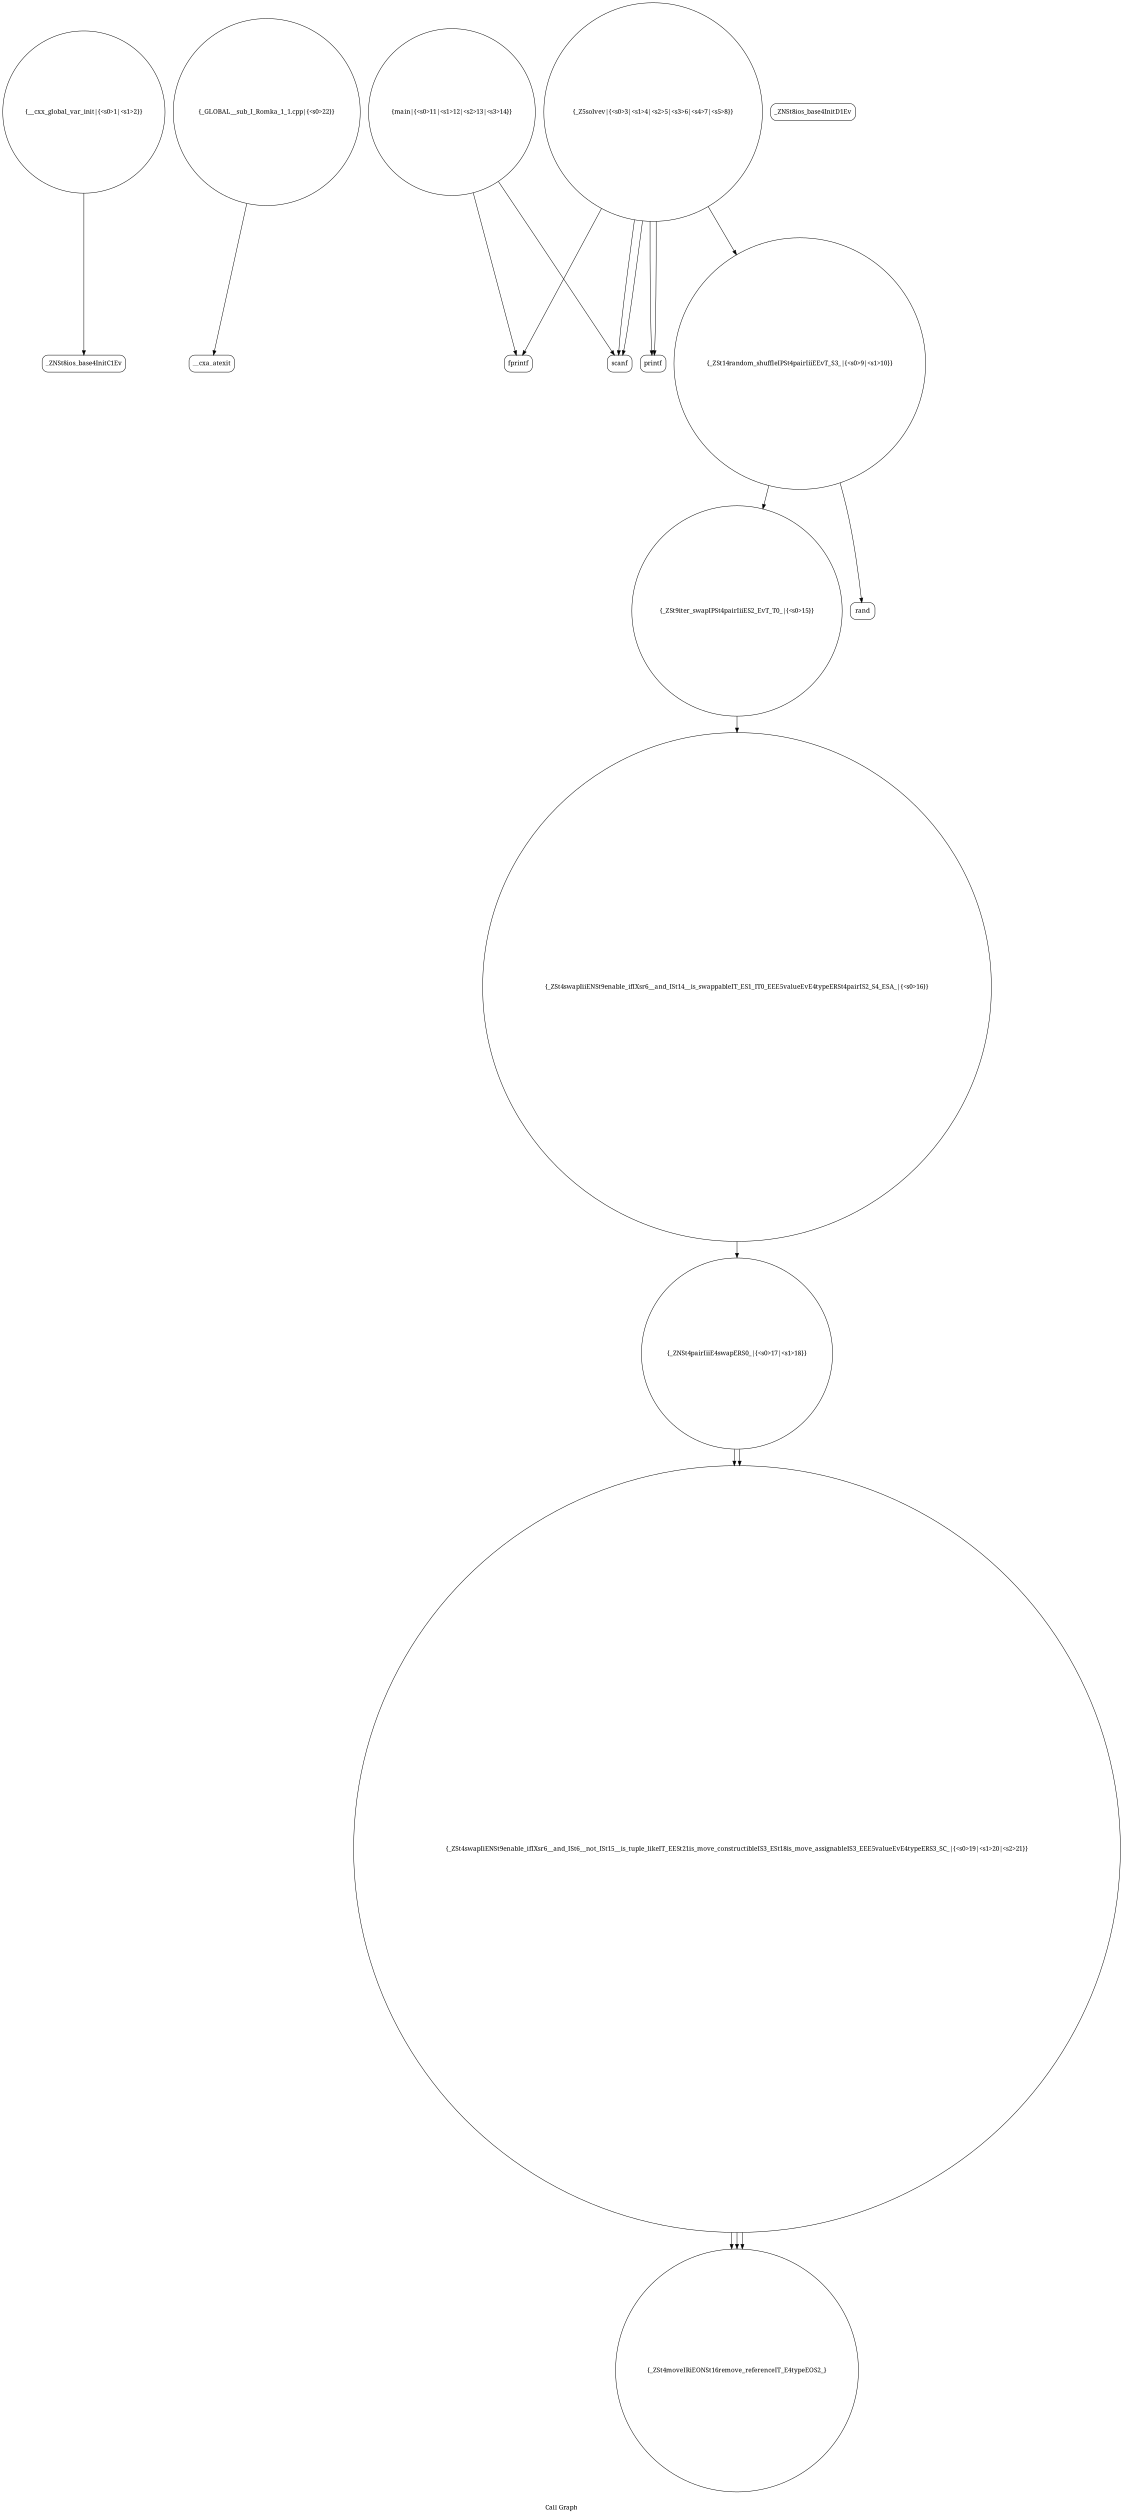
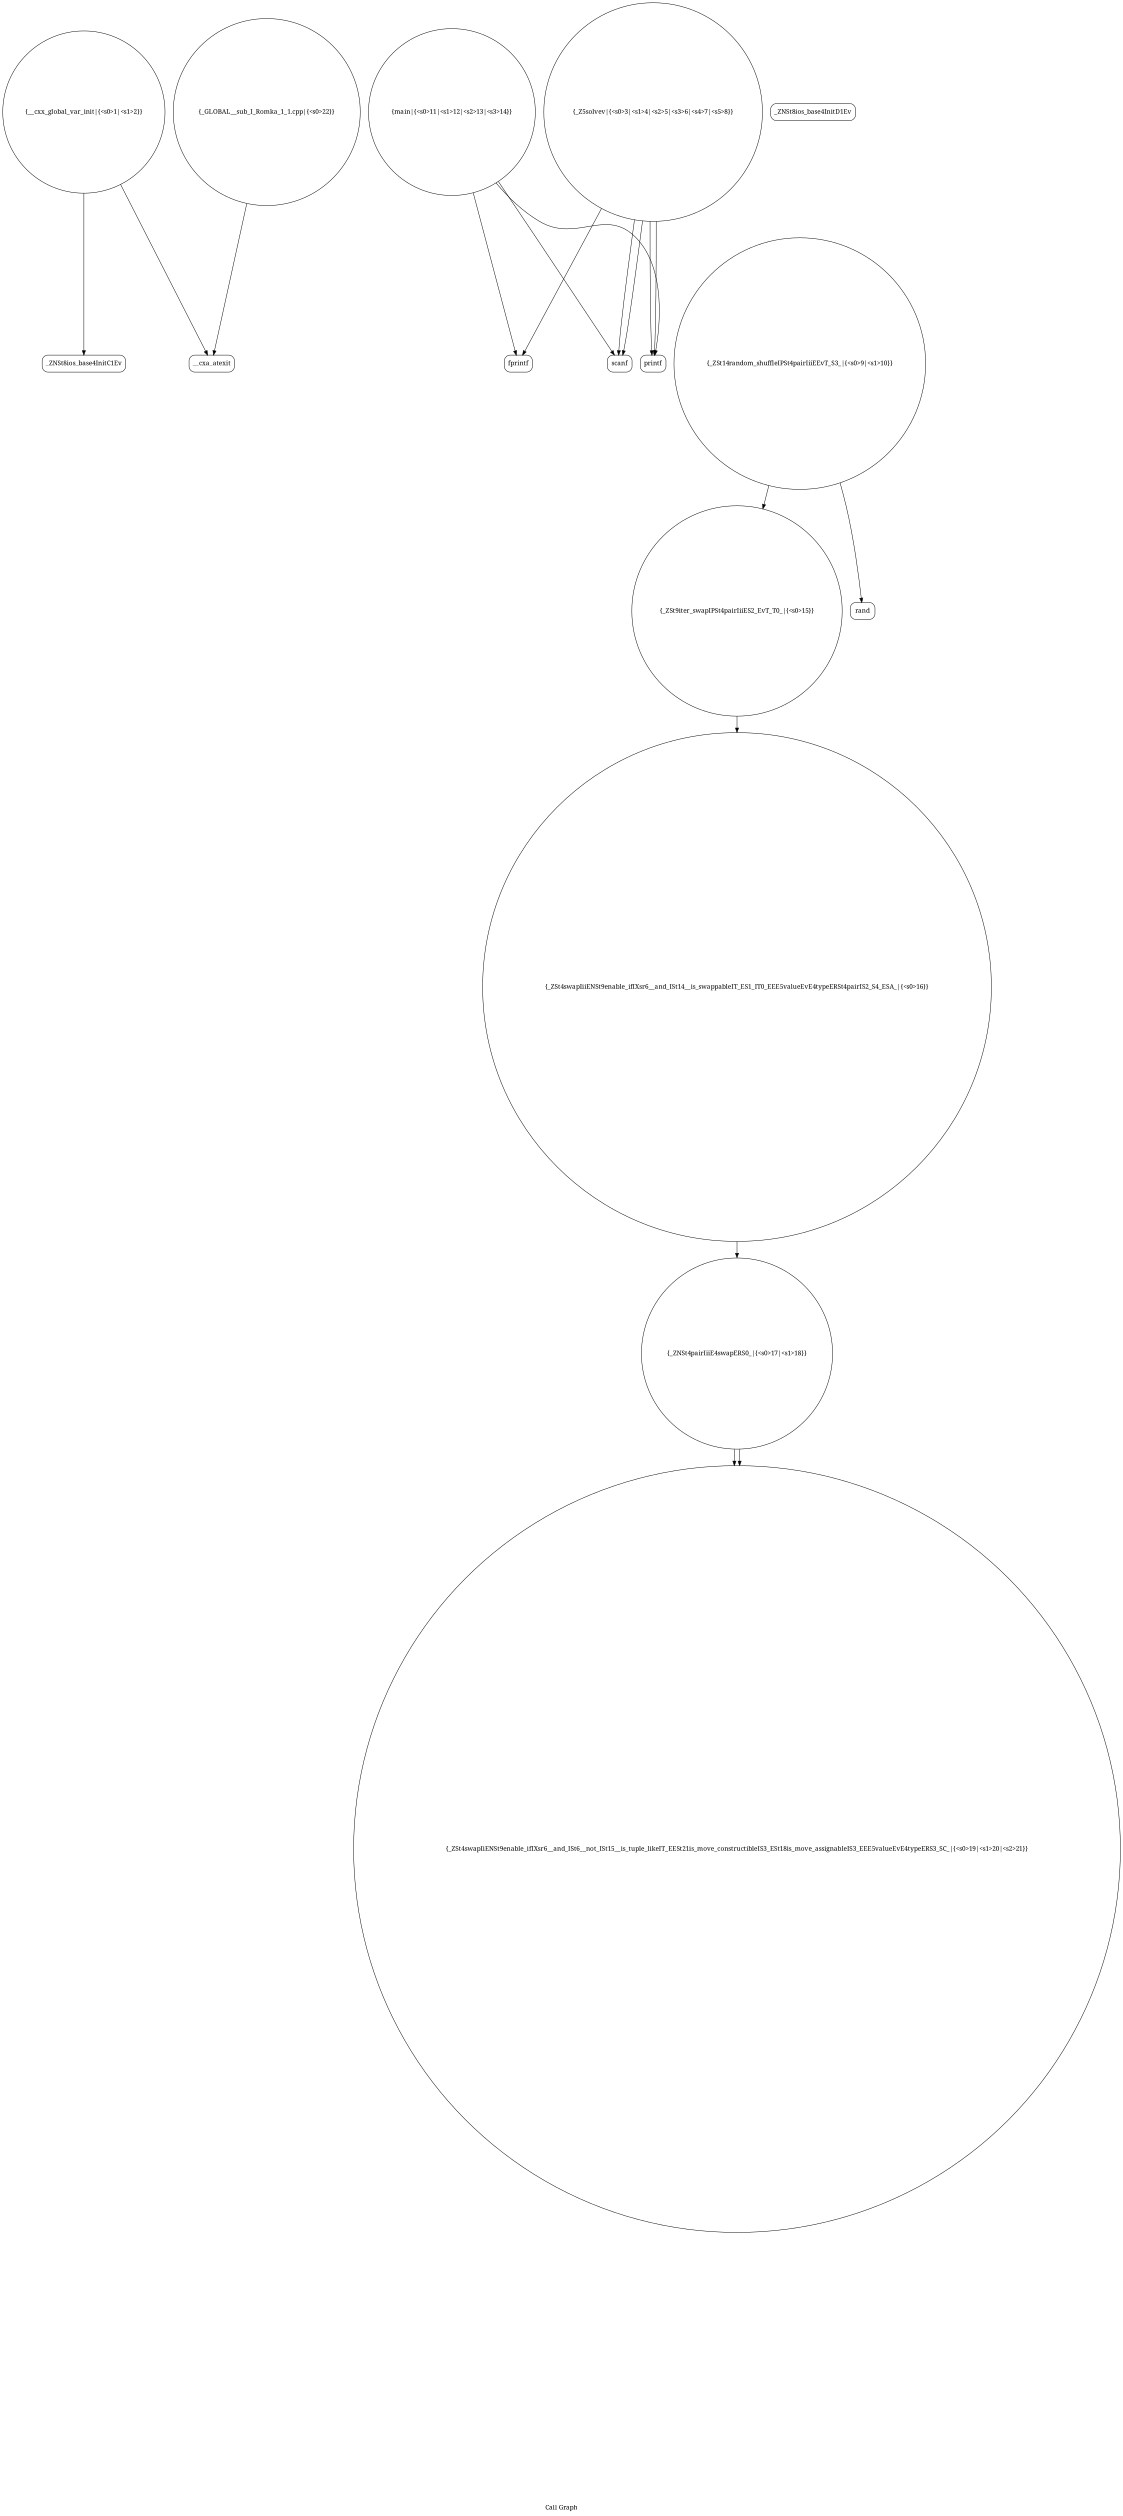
none -> (619, 227)
(721, 229) -> none
none -> (163, 268)
(737, 2370) -> none
